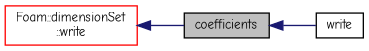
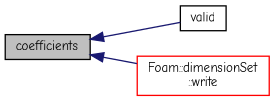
(167, 25) -> (120, 60)
(340, 25) -> (203, 18)
